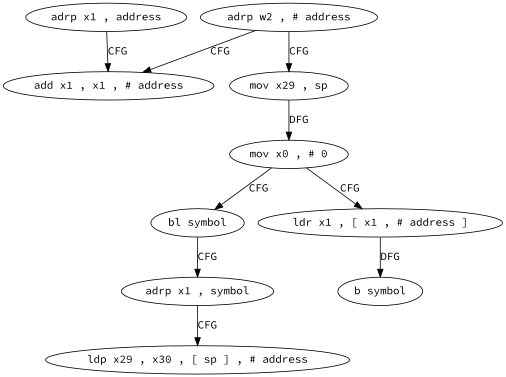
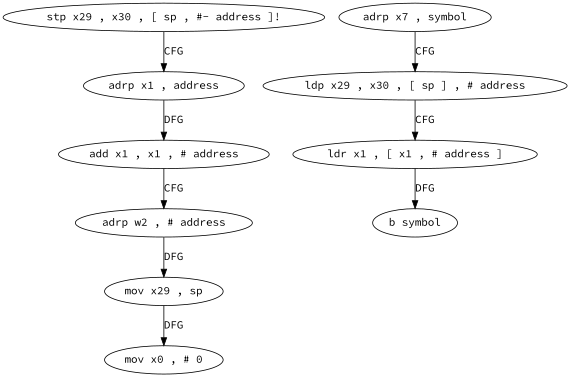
none -> (164, 17)
(203, 50) -> (164, 185)
(118, 52) -> (174, 120)
(299, 52) -> (174, 257)
(331, 186) -> (415, 116)
(198, 223) -> none
(198, 291) -> (415, 17)
